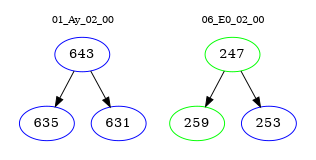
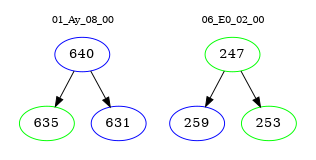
(83, 21) -> (83, 21)
(82, 55) -> (82, 55)
(47, 123) -> (47, 123)
(197, 123) -> (197, 123)
(269, 123) -> (269, 123)
